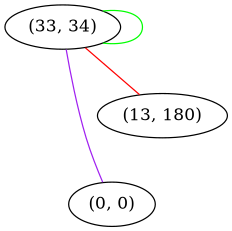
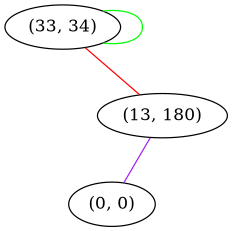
(80, 117) -> (137, 160)
